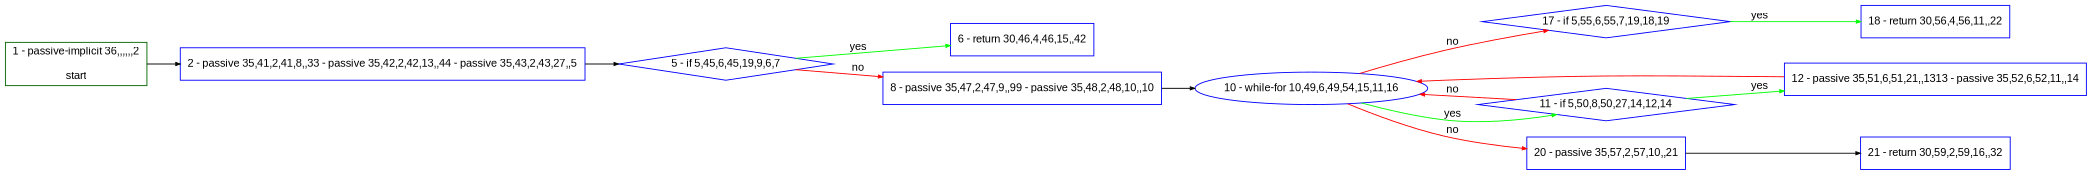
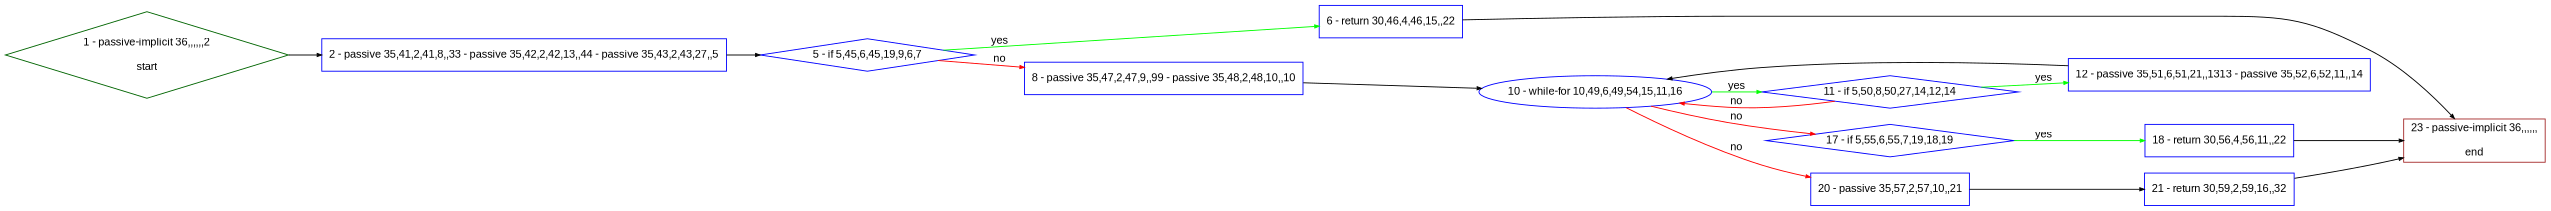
(1022, 40) -> (1391, 22)
(76, 64) -> (147, 55)
(1603, 76) -> (1870, 63)
none -> (2474, 141)
